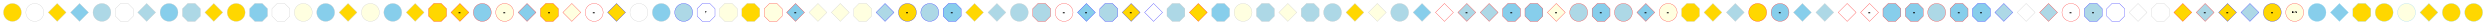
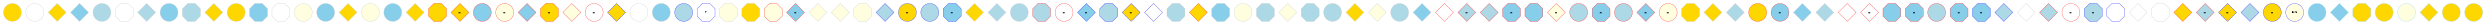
(2295, 12) -> (2295, 12)
